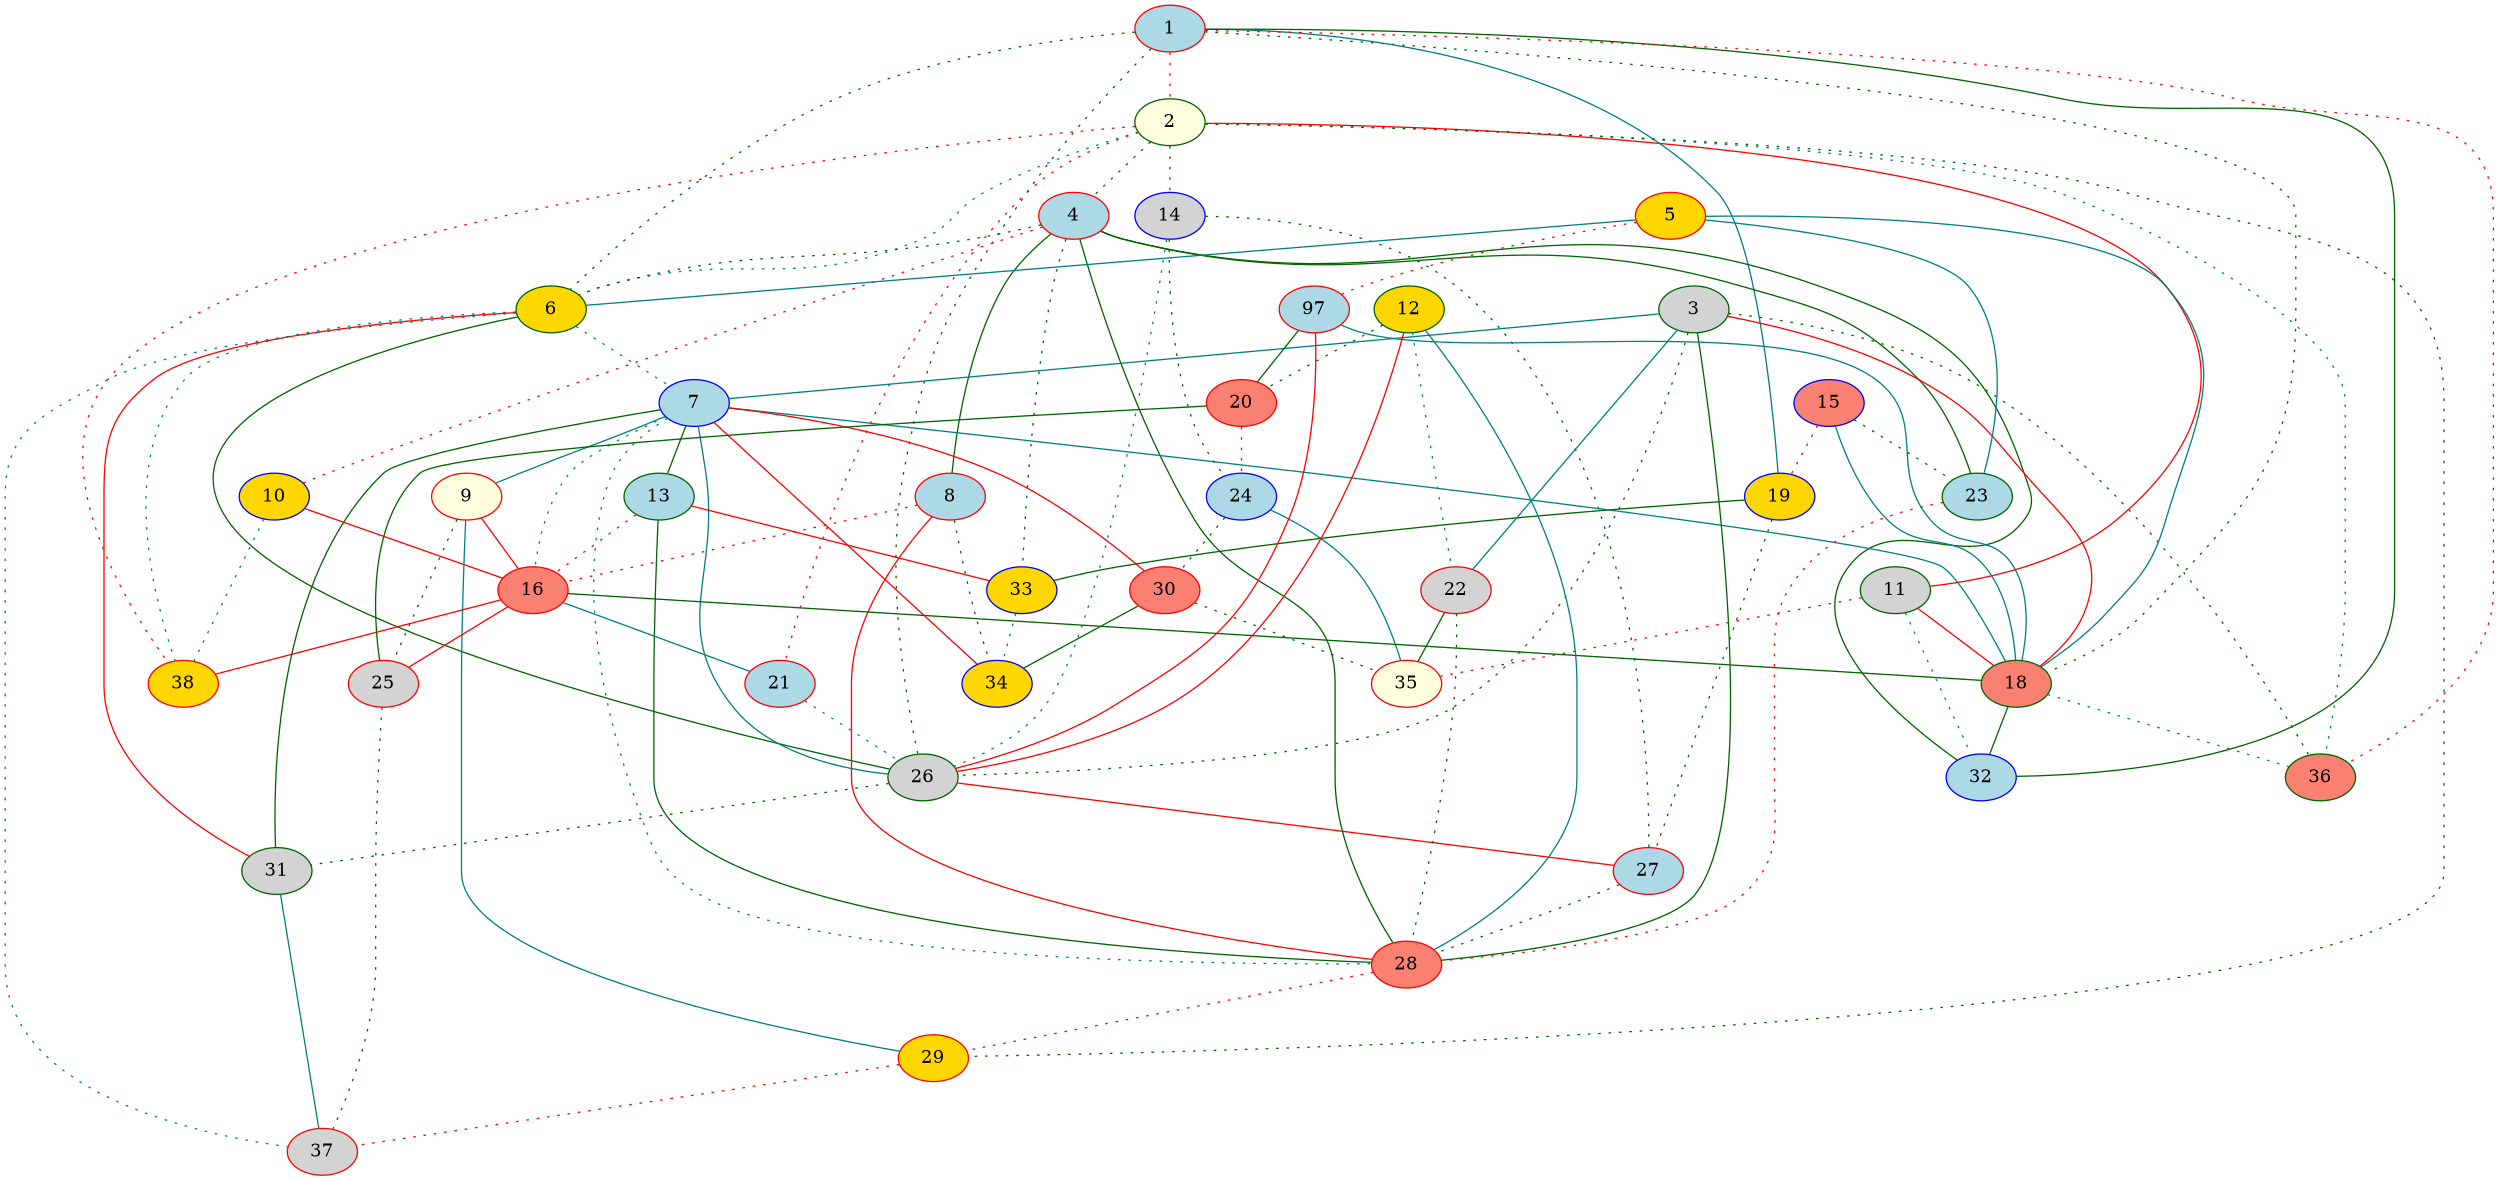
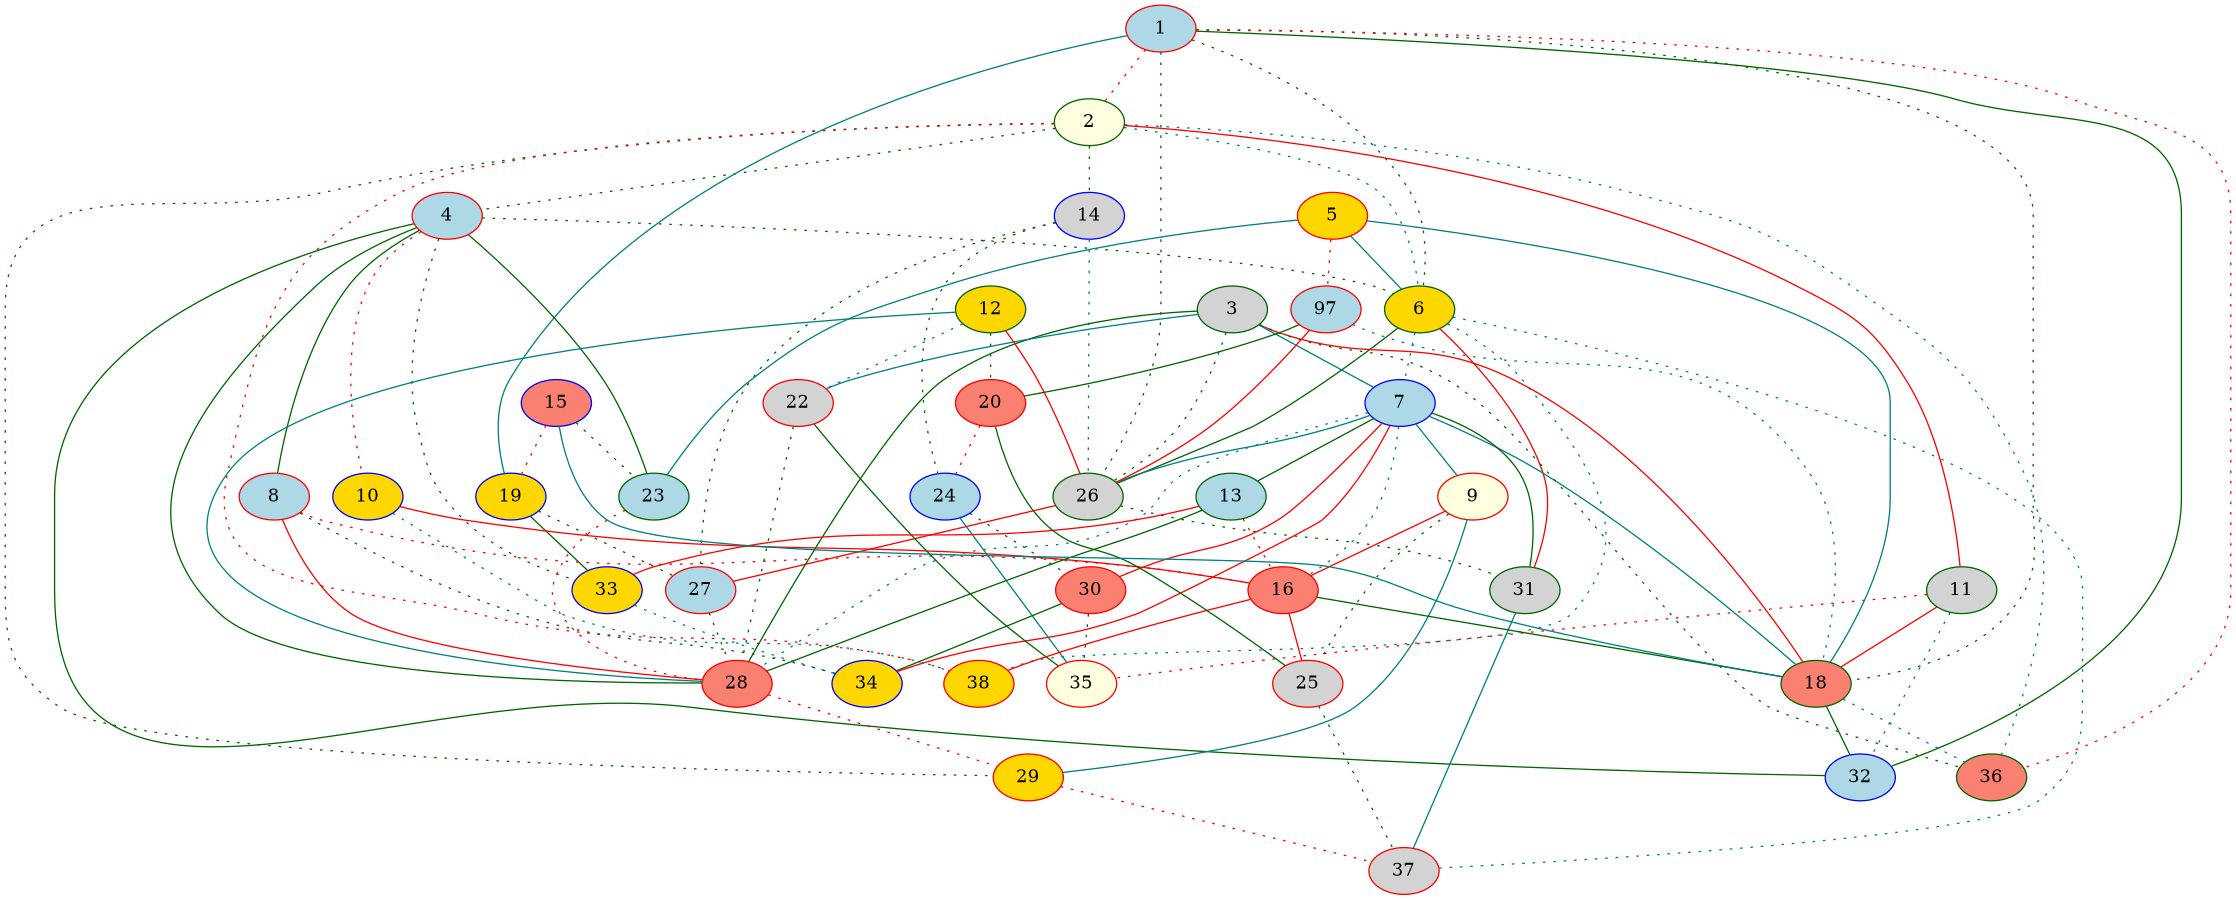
(1785, 350) -> (1692, 381)
(780, 684) -> none
